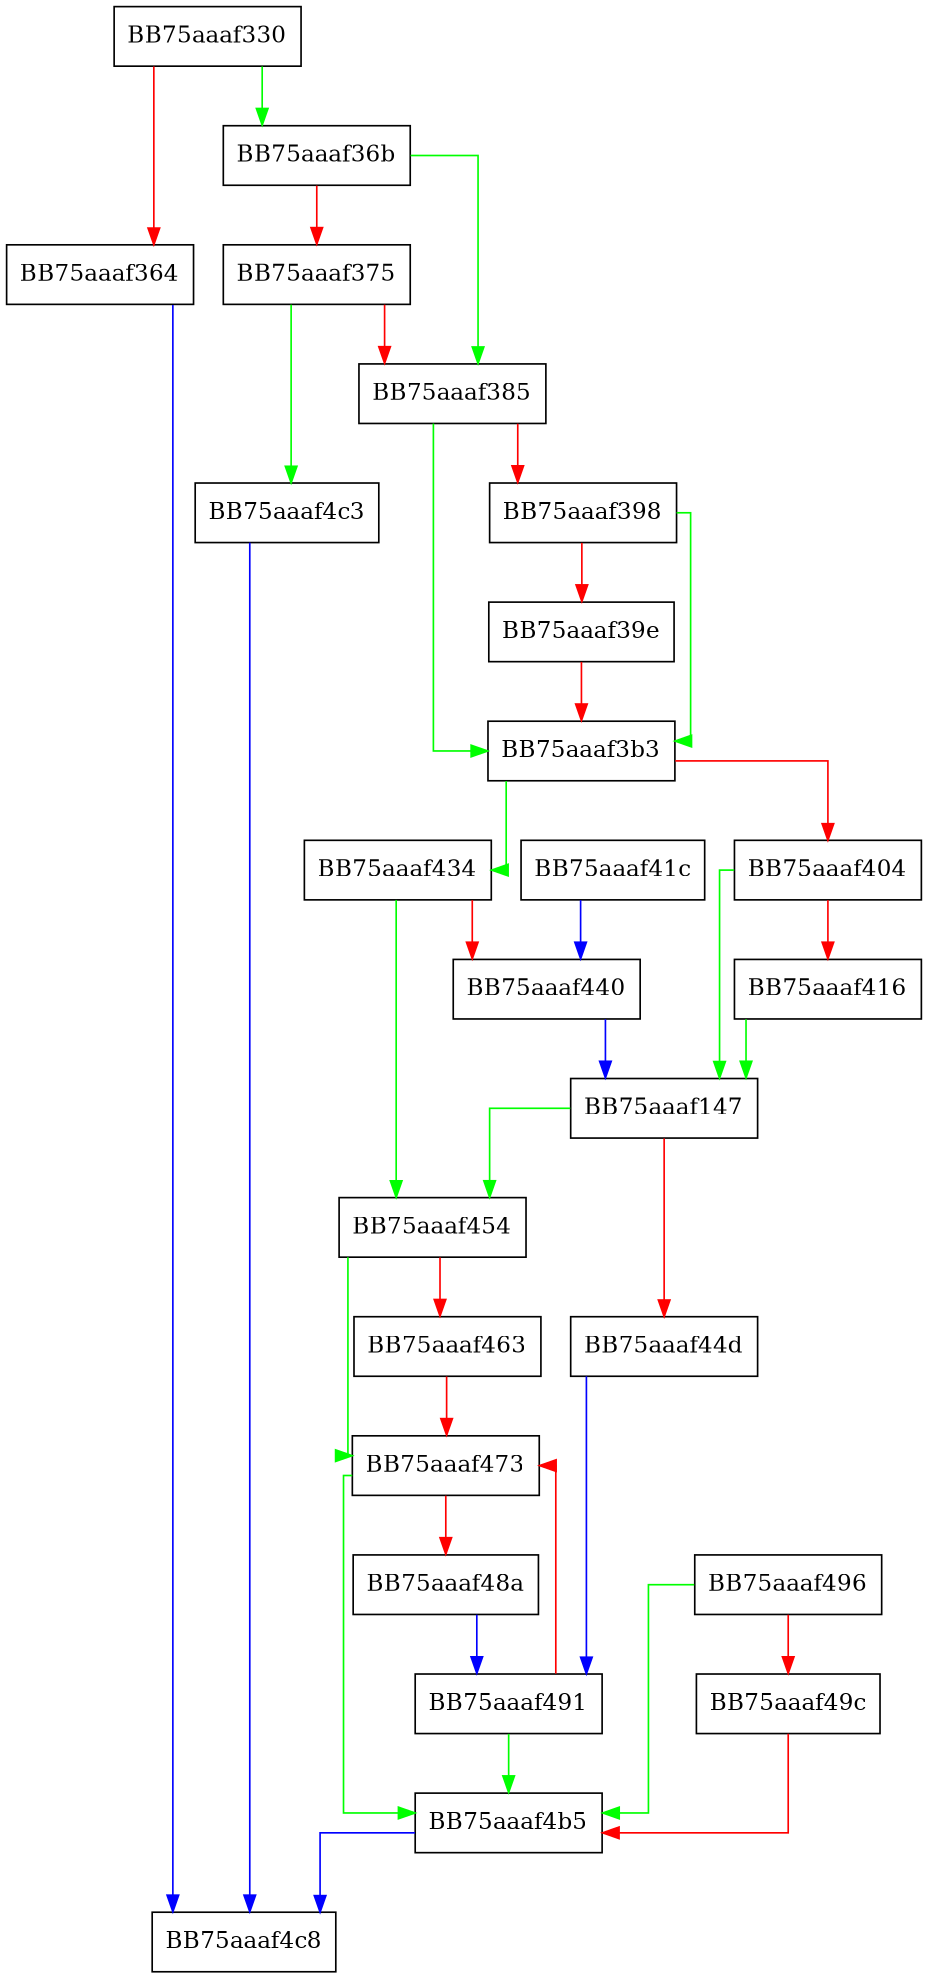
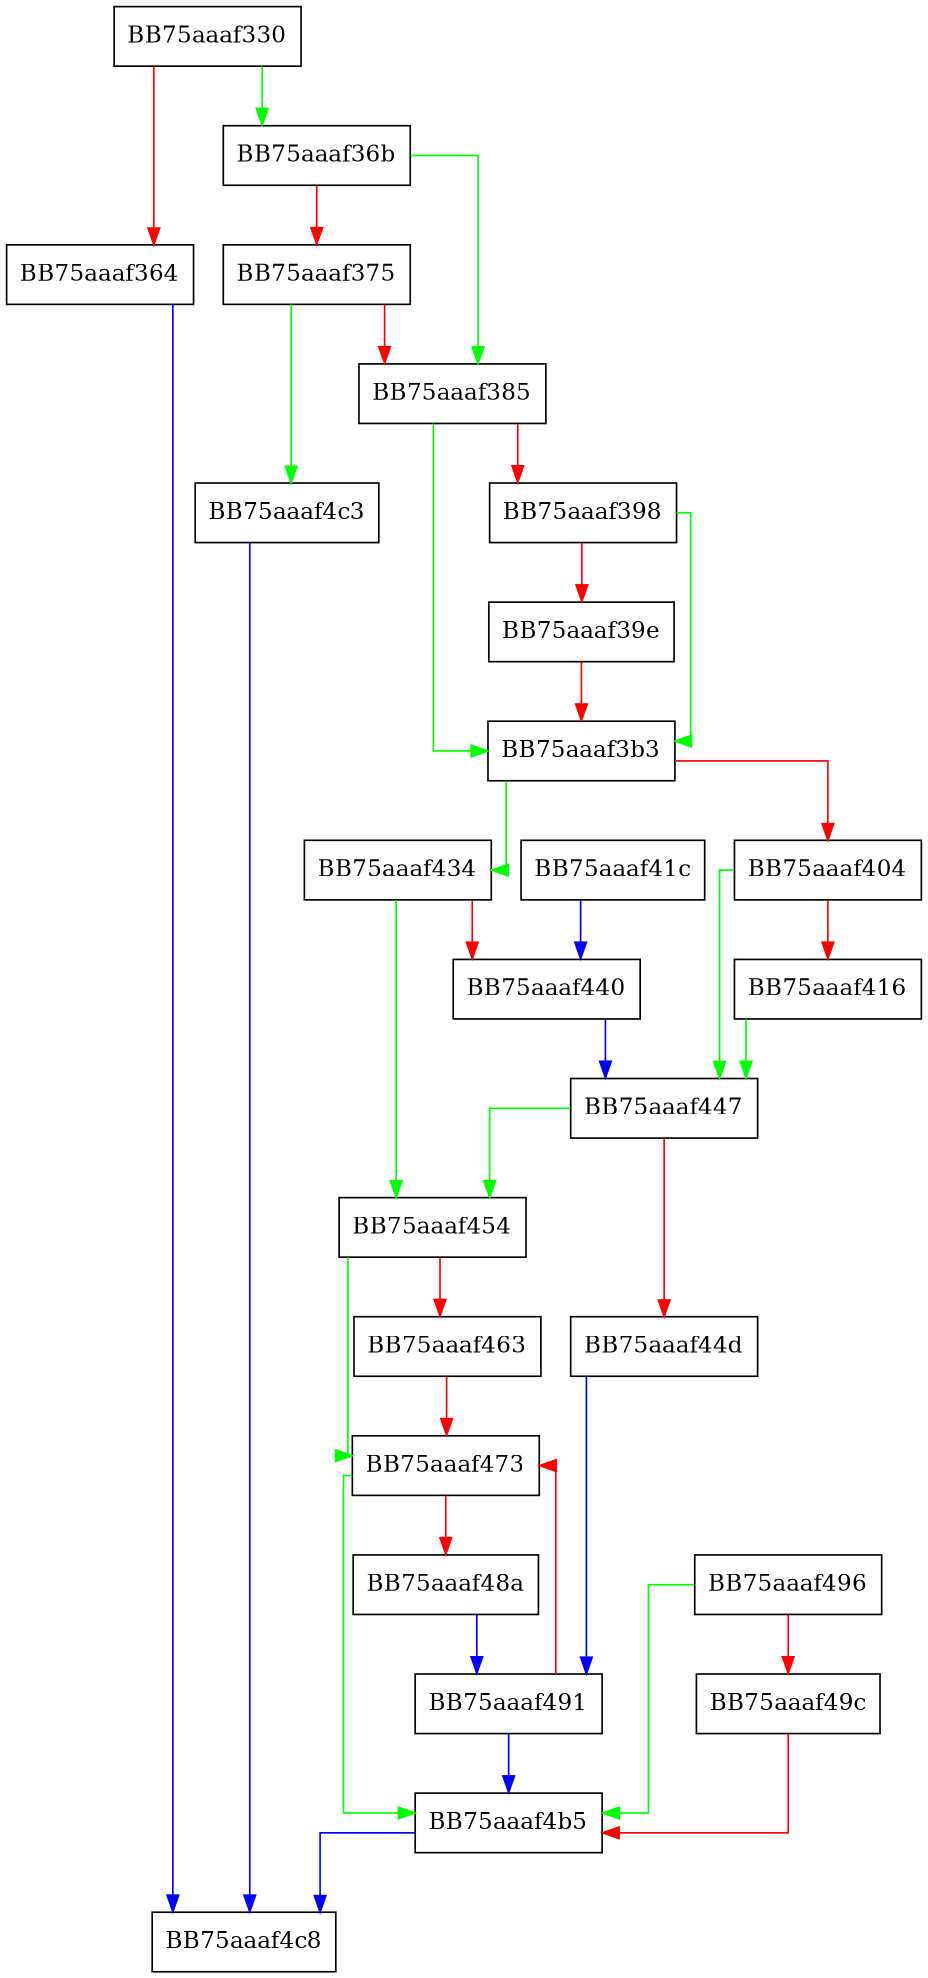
(664, 1108) -> (664, 1108)
(509, 1755) -> (509, 1755)
